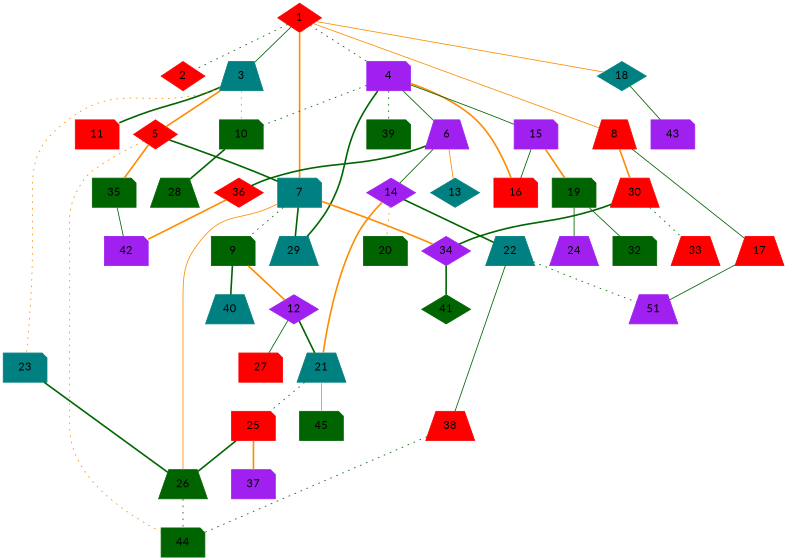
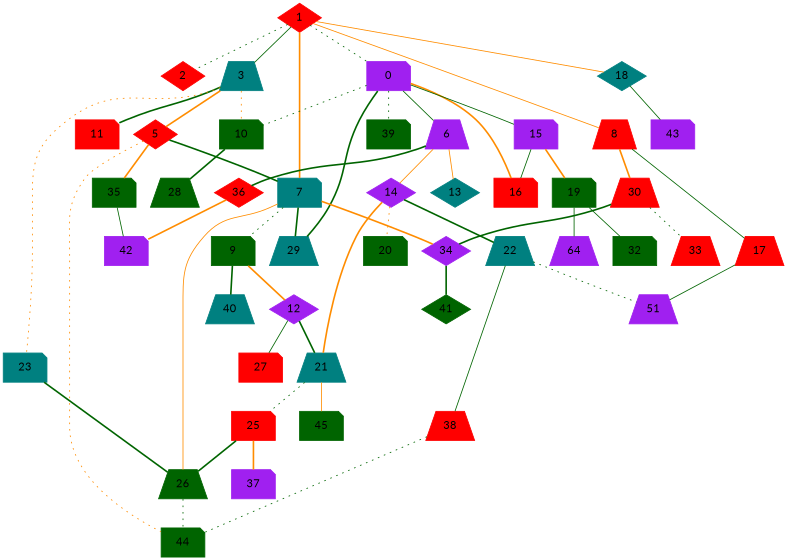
(389, 76) -> (389, 76)
(416, 166) -> (416, 166)
(574, 251) -> (574, 251)
